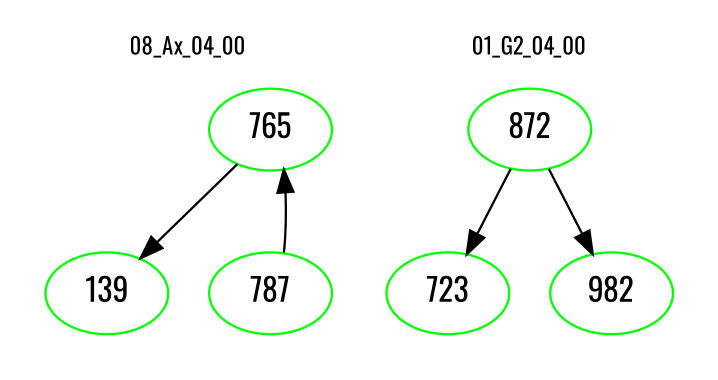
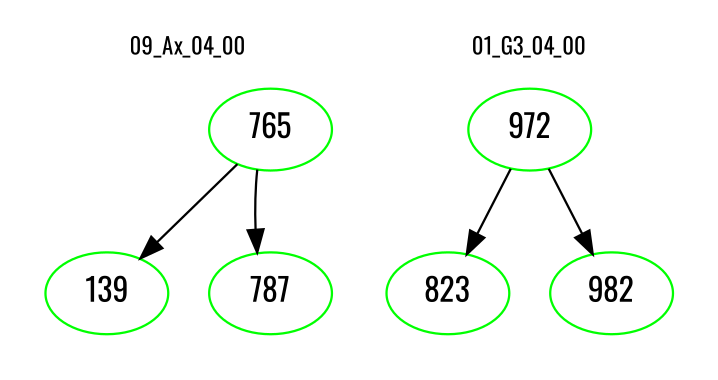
(189, 49) -> (189, 49)
(530, 49) -> (530, 49)
(530, 130) -> (530, 130)
(286, 223) -> (255, 200)
(448, 293) -> (448, 293)
